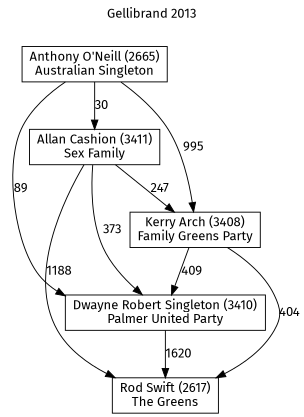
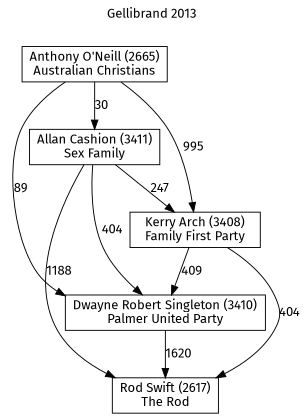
(95, 64) -> (95, 64)
(112, 230) -> (112, 230)
(195, 230) -> (195, 230)
(165, 395) -> (165, 395)
